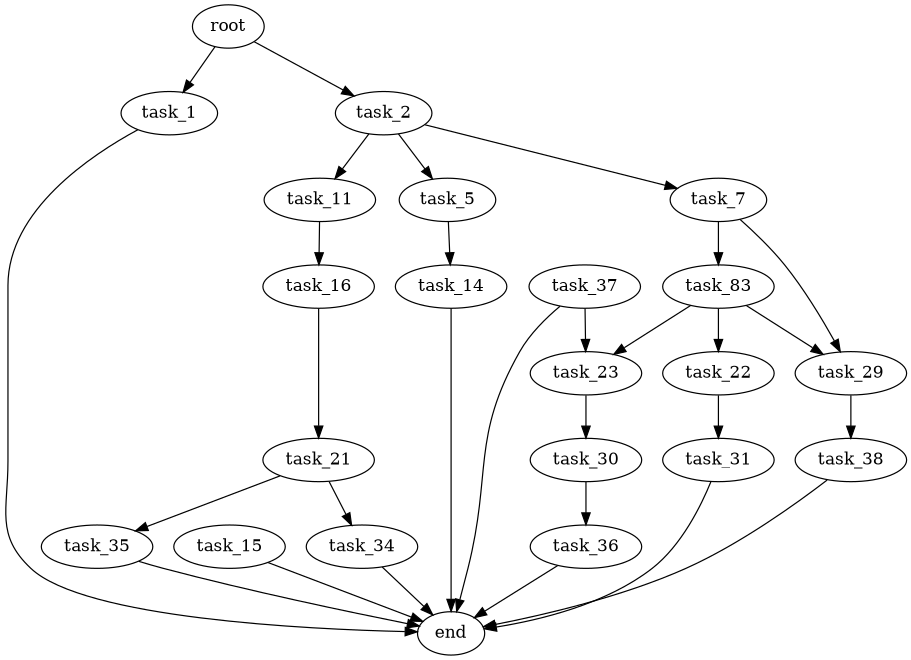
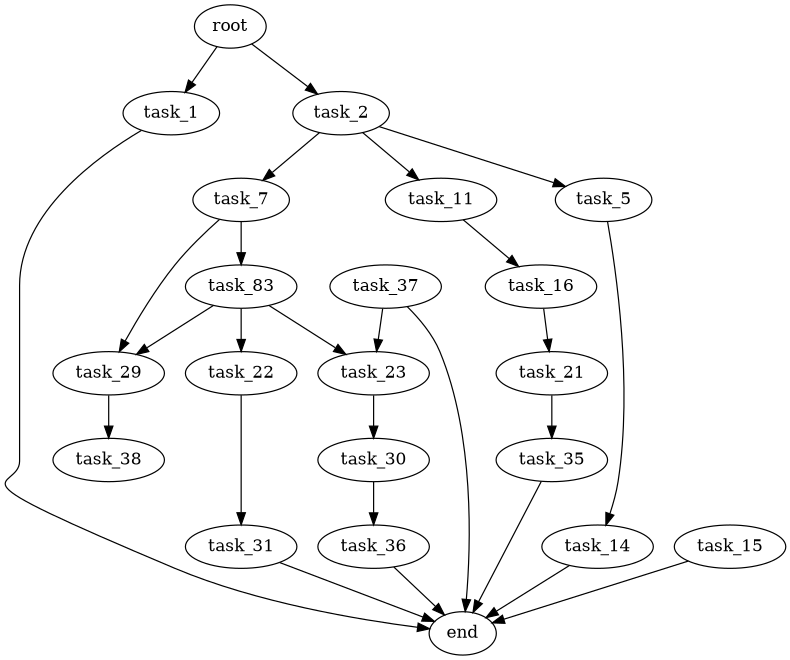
(362, 547) -> none
(671, 575) -> none
